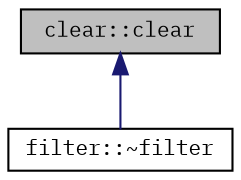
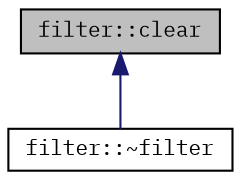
(120, 31) -> (120, 31)
